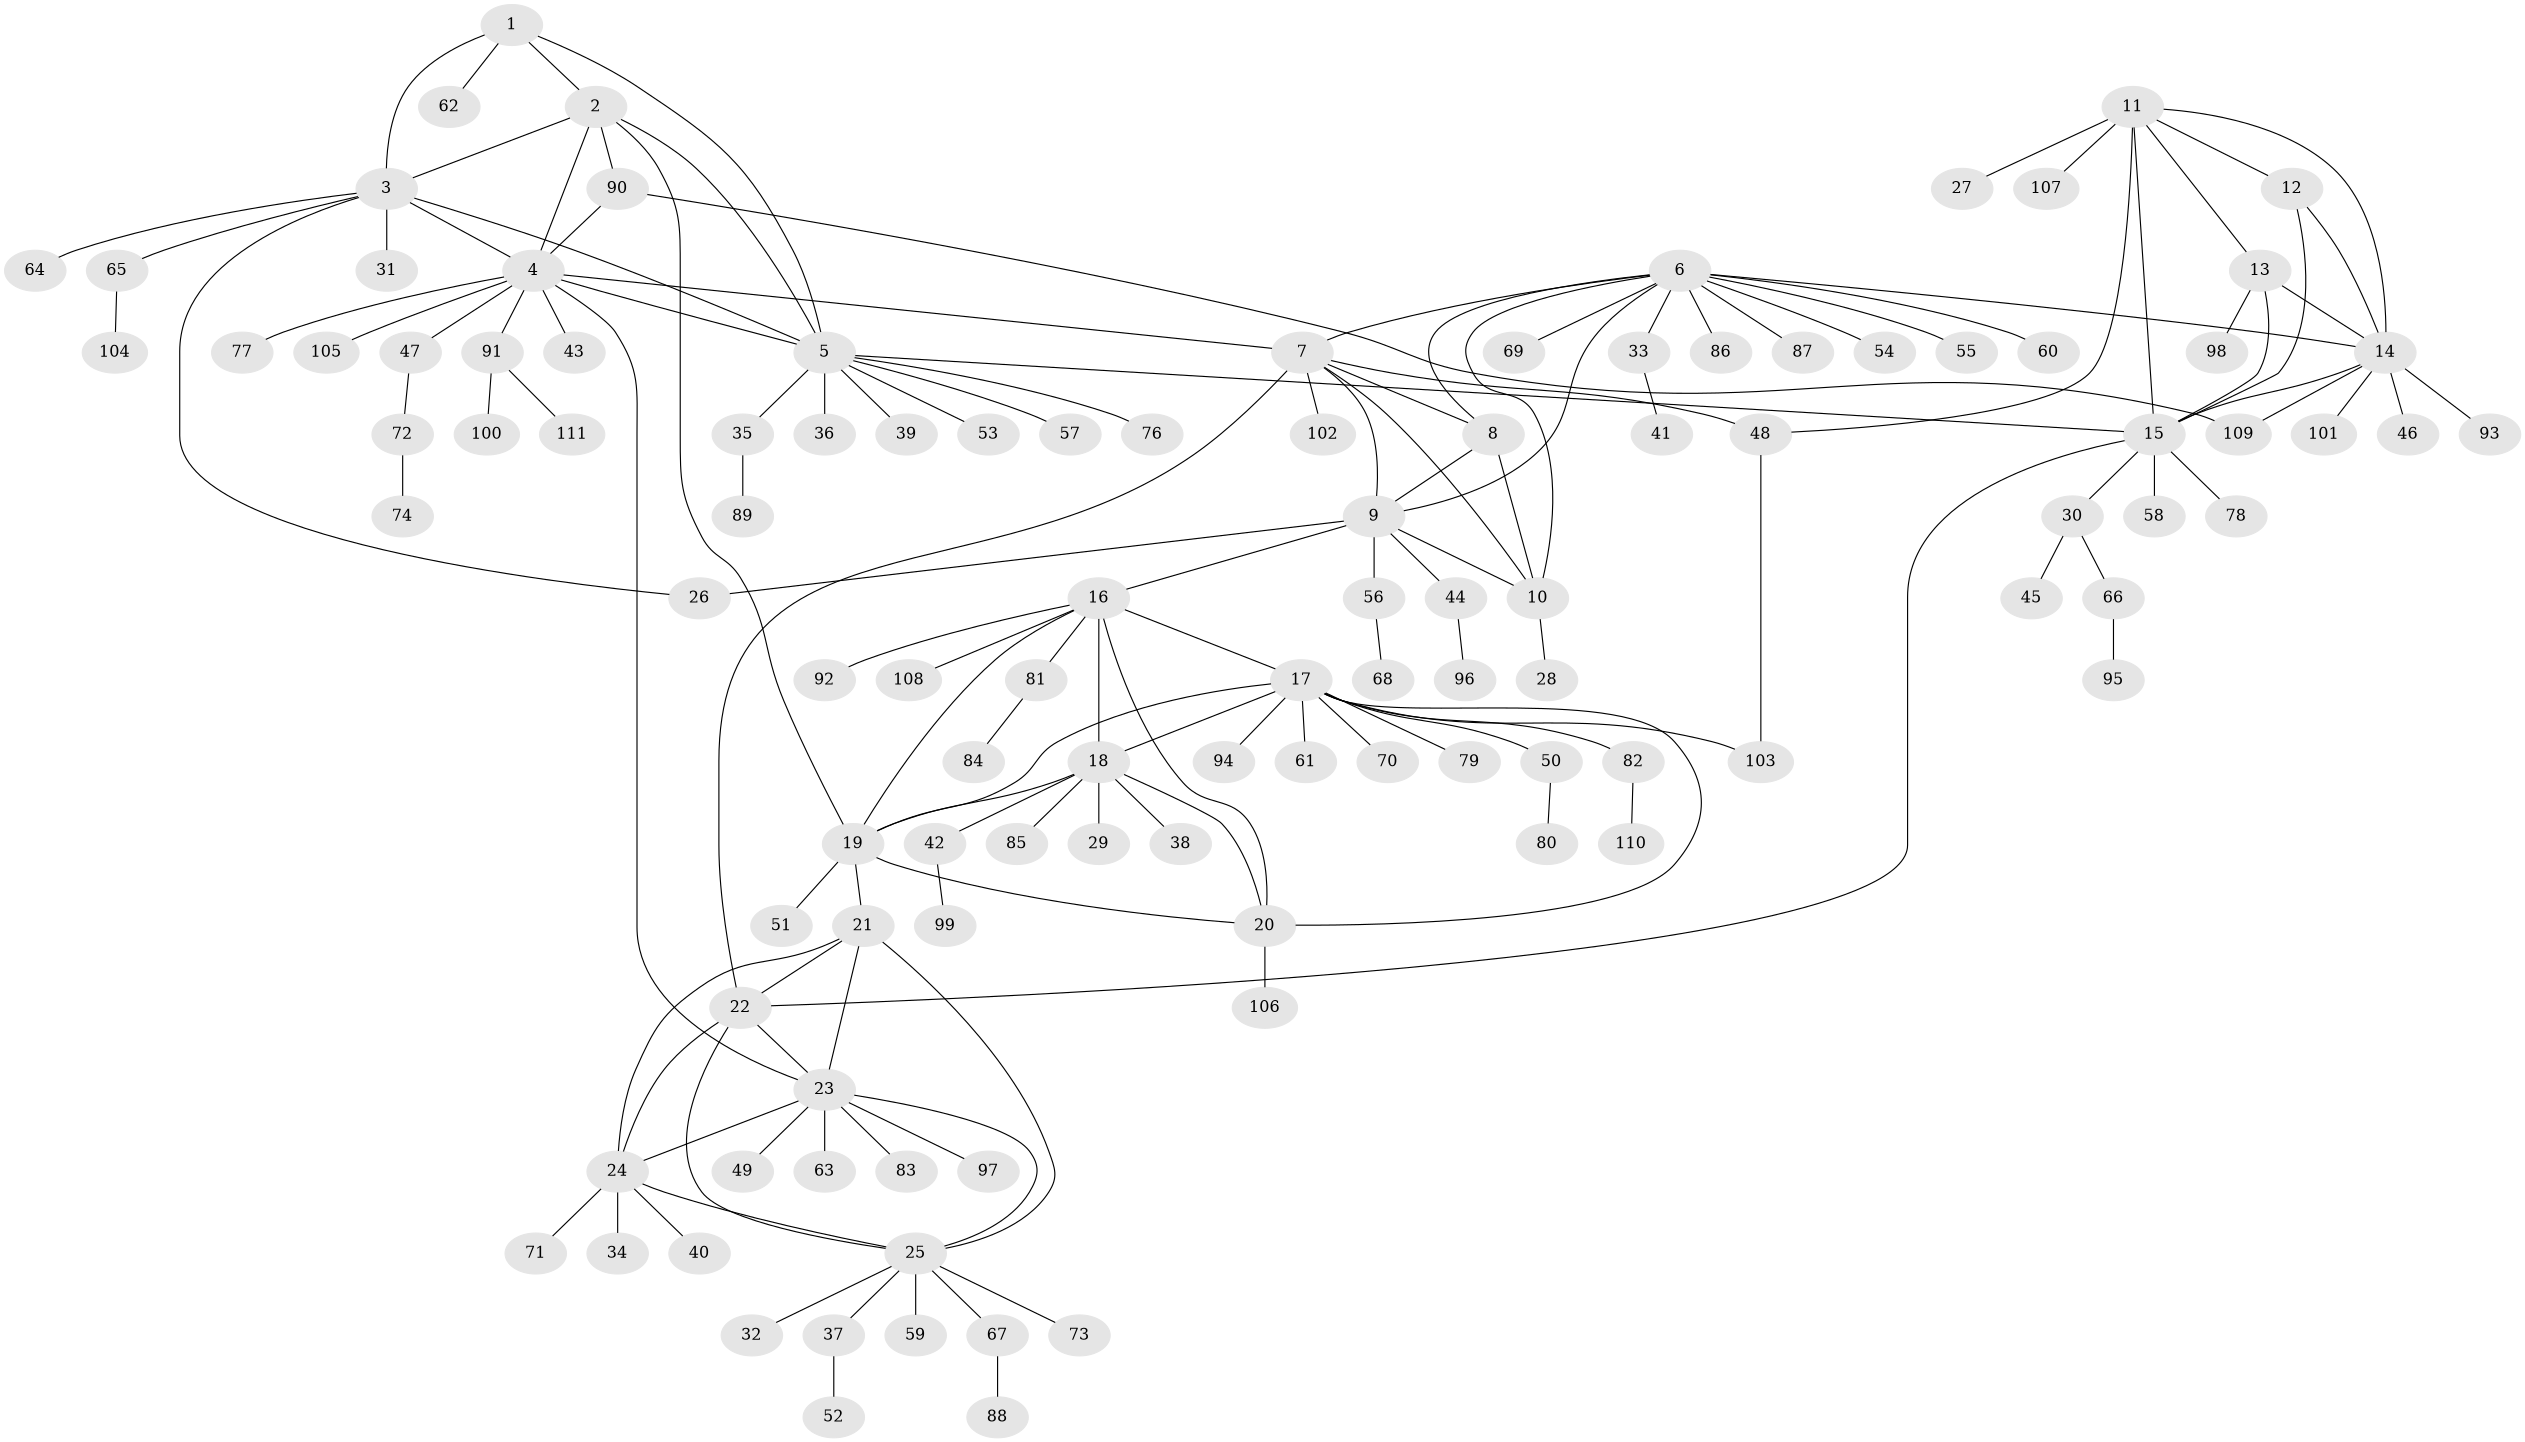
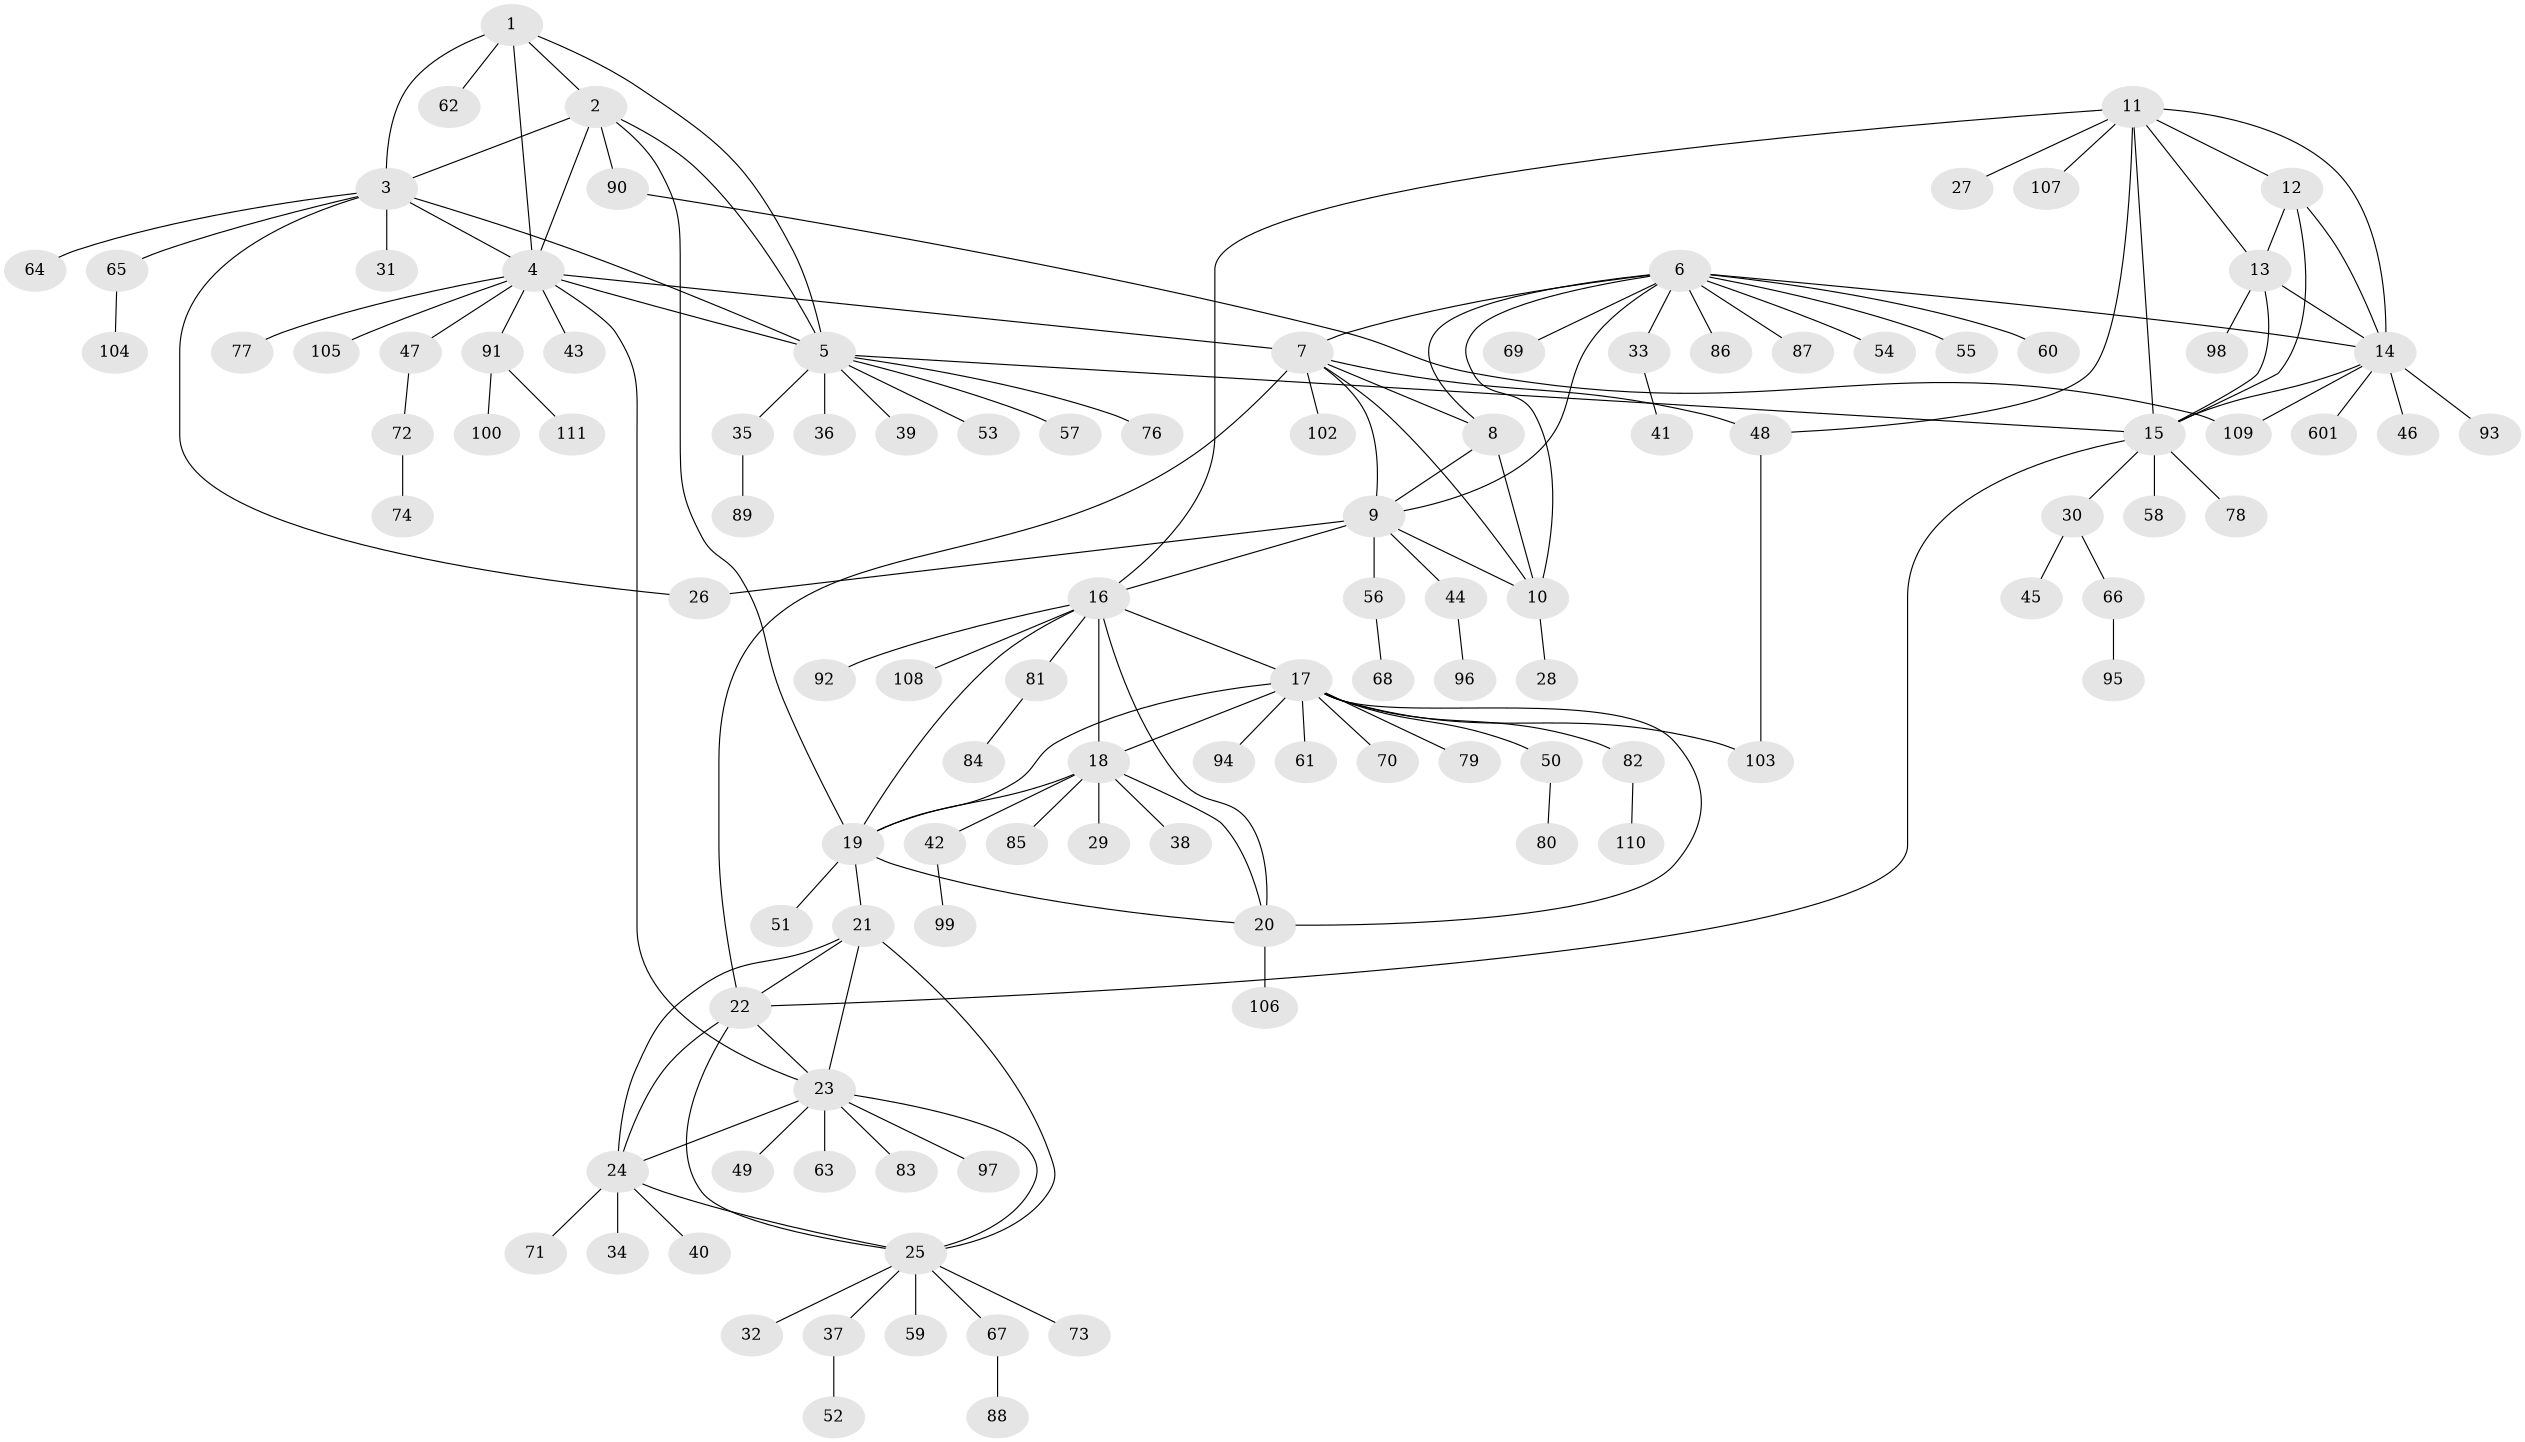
none -> (1476, 178)
(576, 230) -> (523, 148)
none -> (2276, 230)
(2324, 435) -> (2324, 435)
